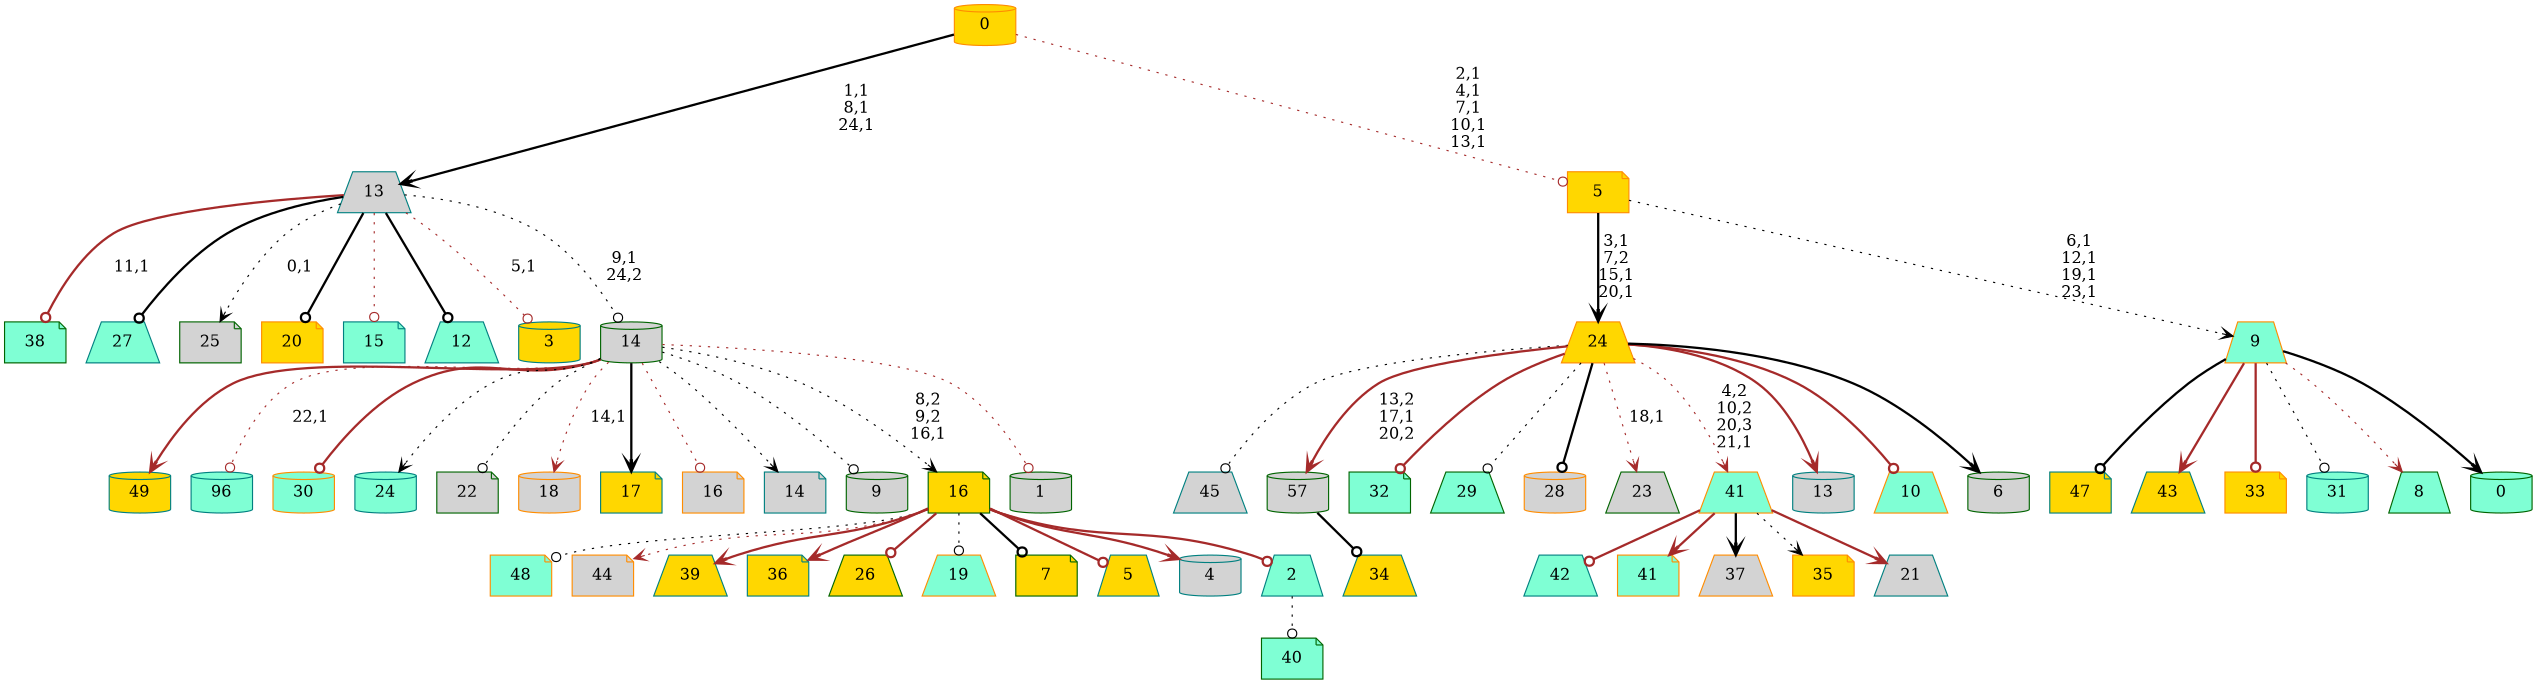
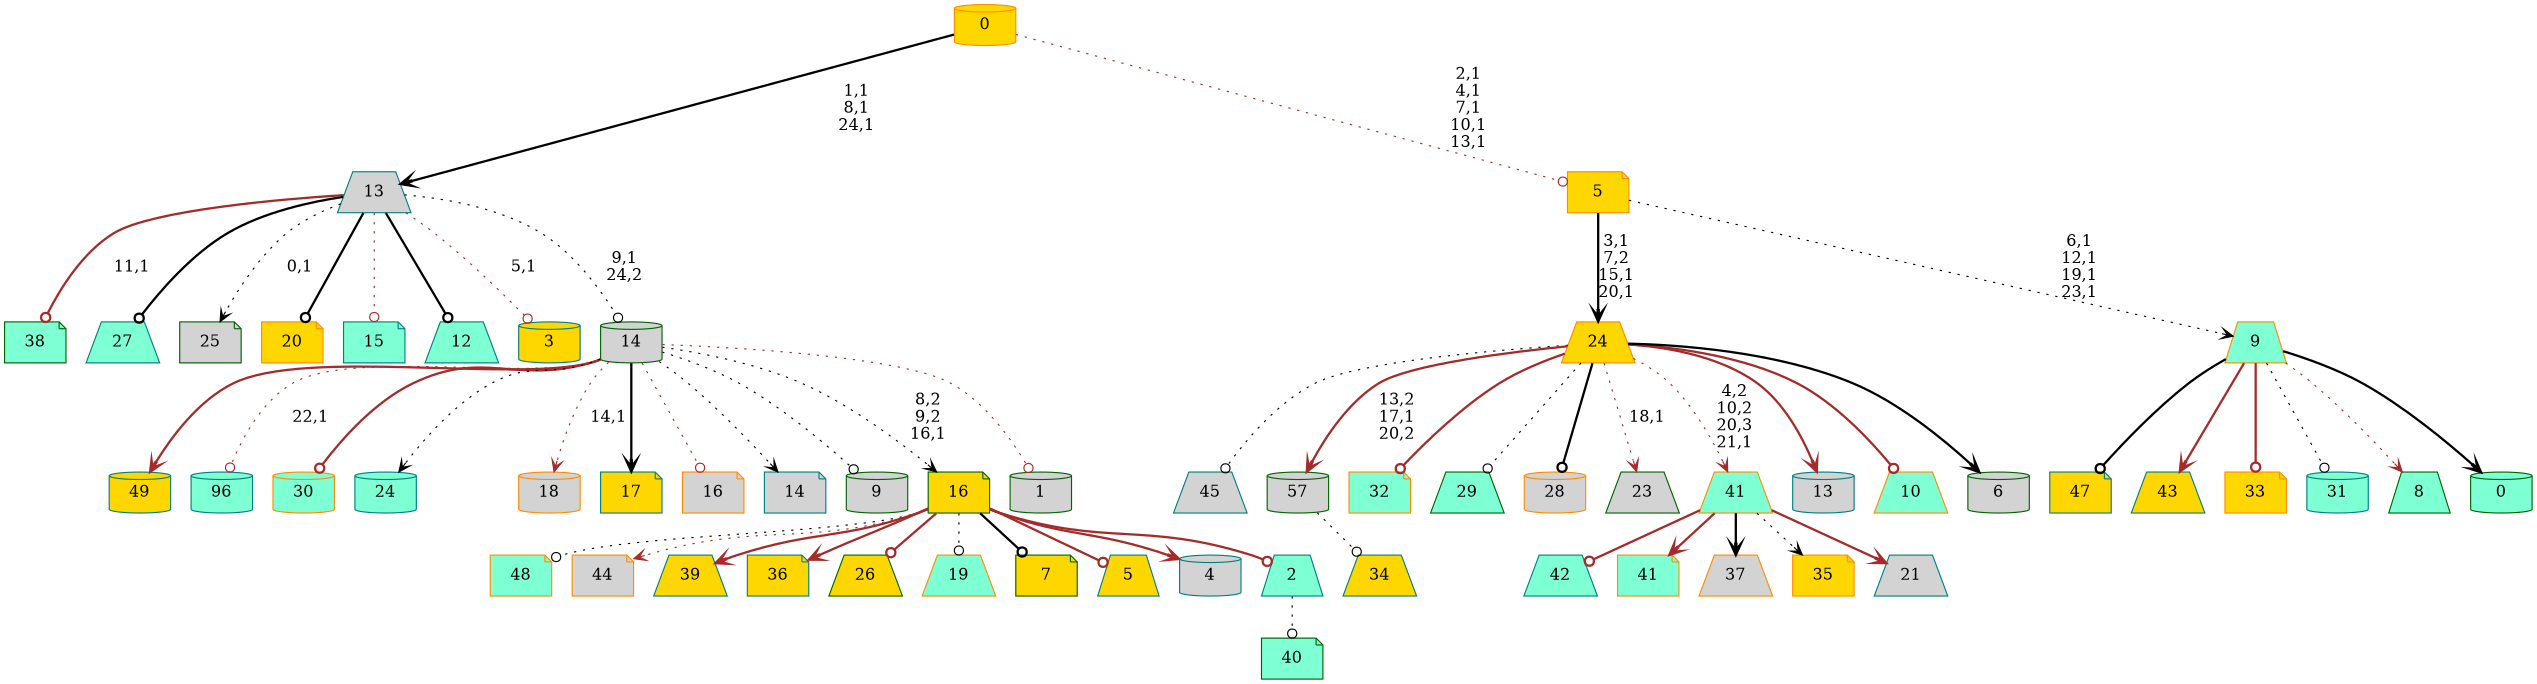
(468, 493) -> none
(1380, 493) -> (1380, 493)
(1335, 531) -> (1335, 531)
